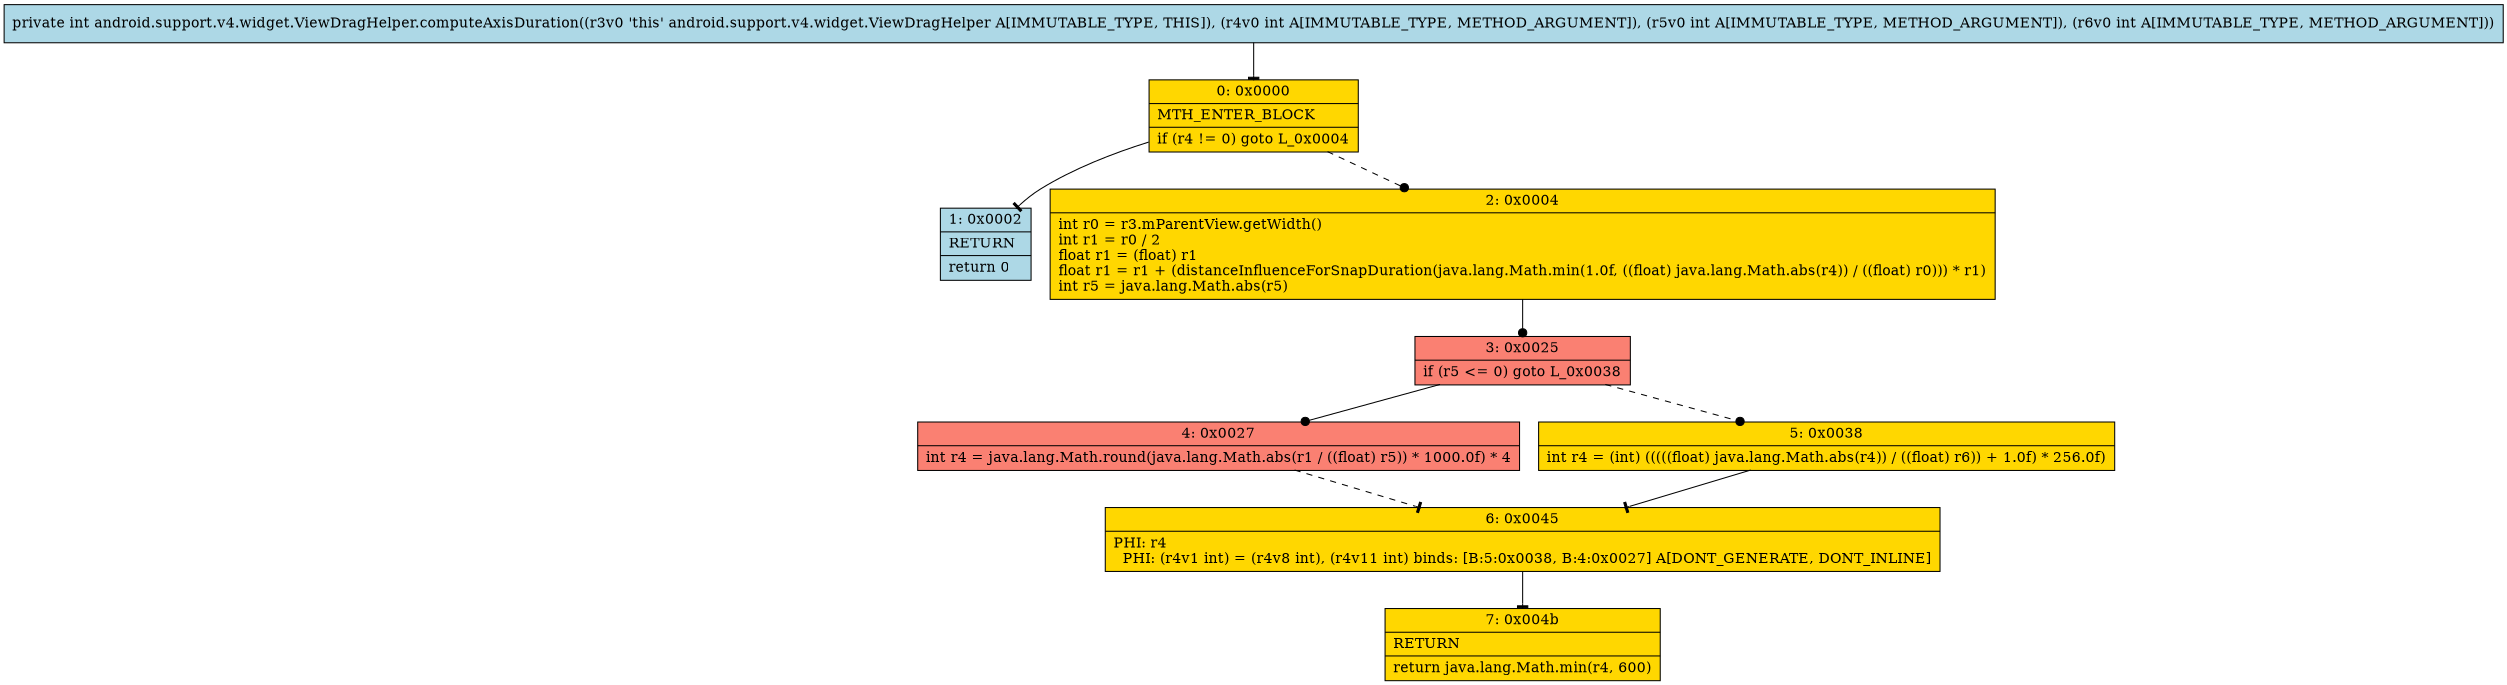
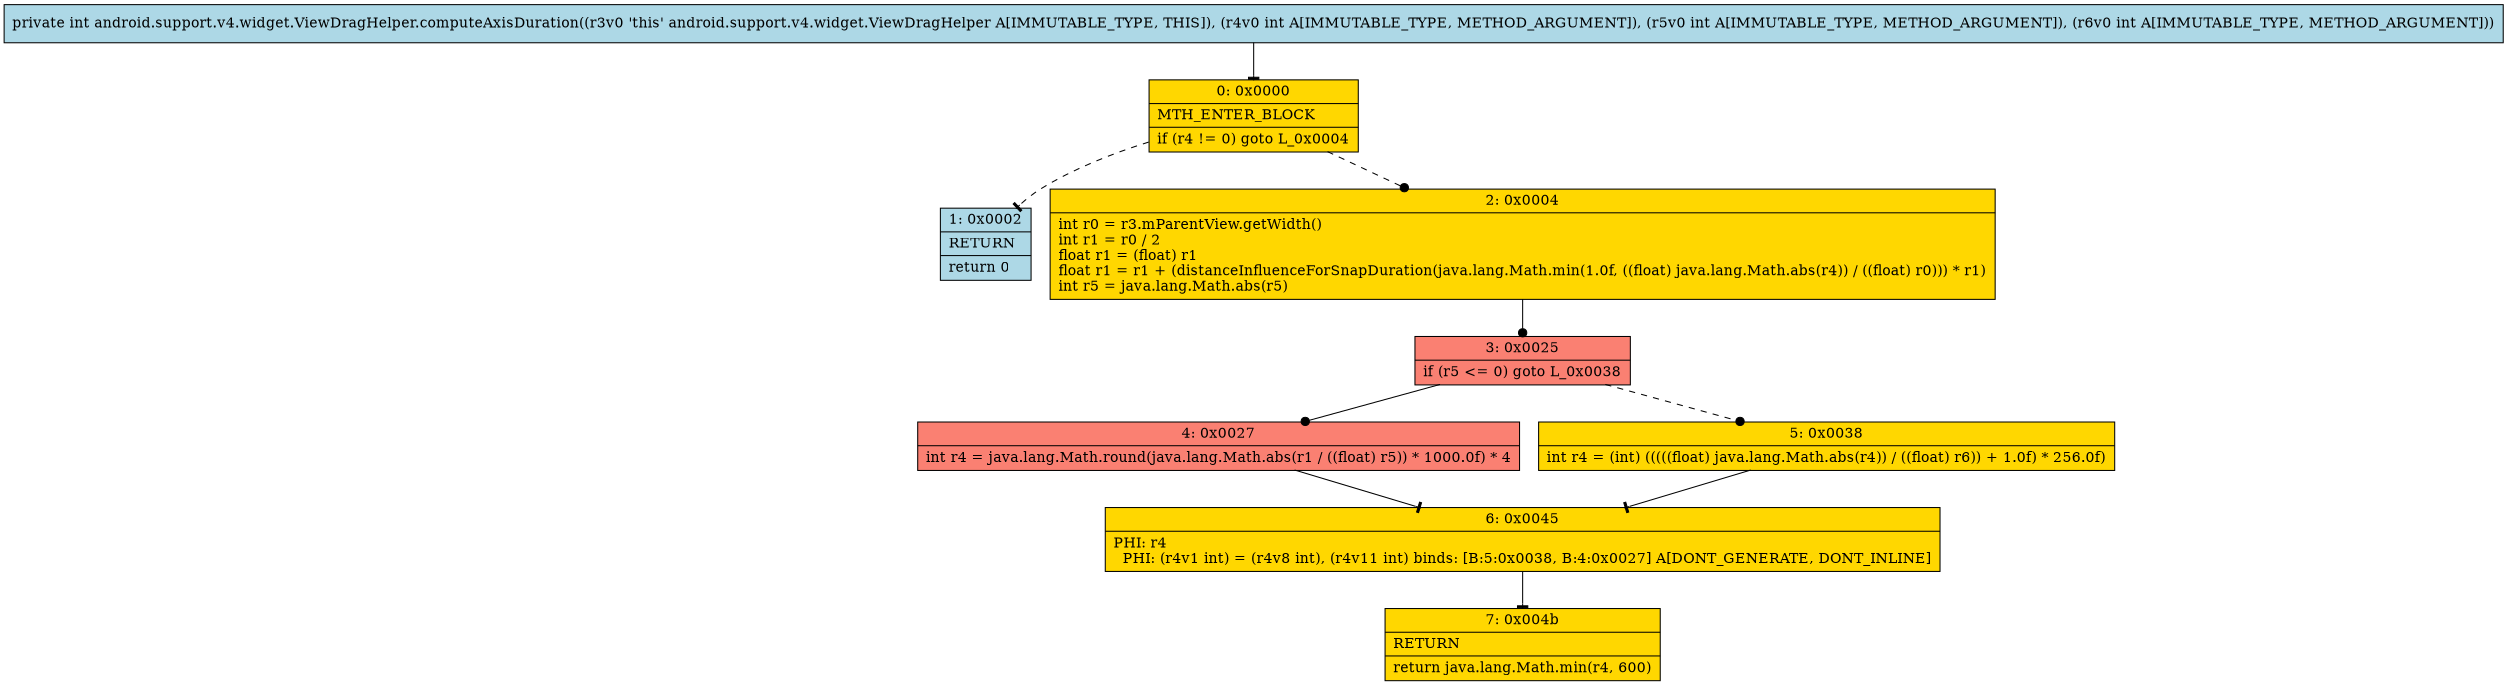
(1081, 168) -> (1081, 168)
(1355, 488) -> (1355, 488)
